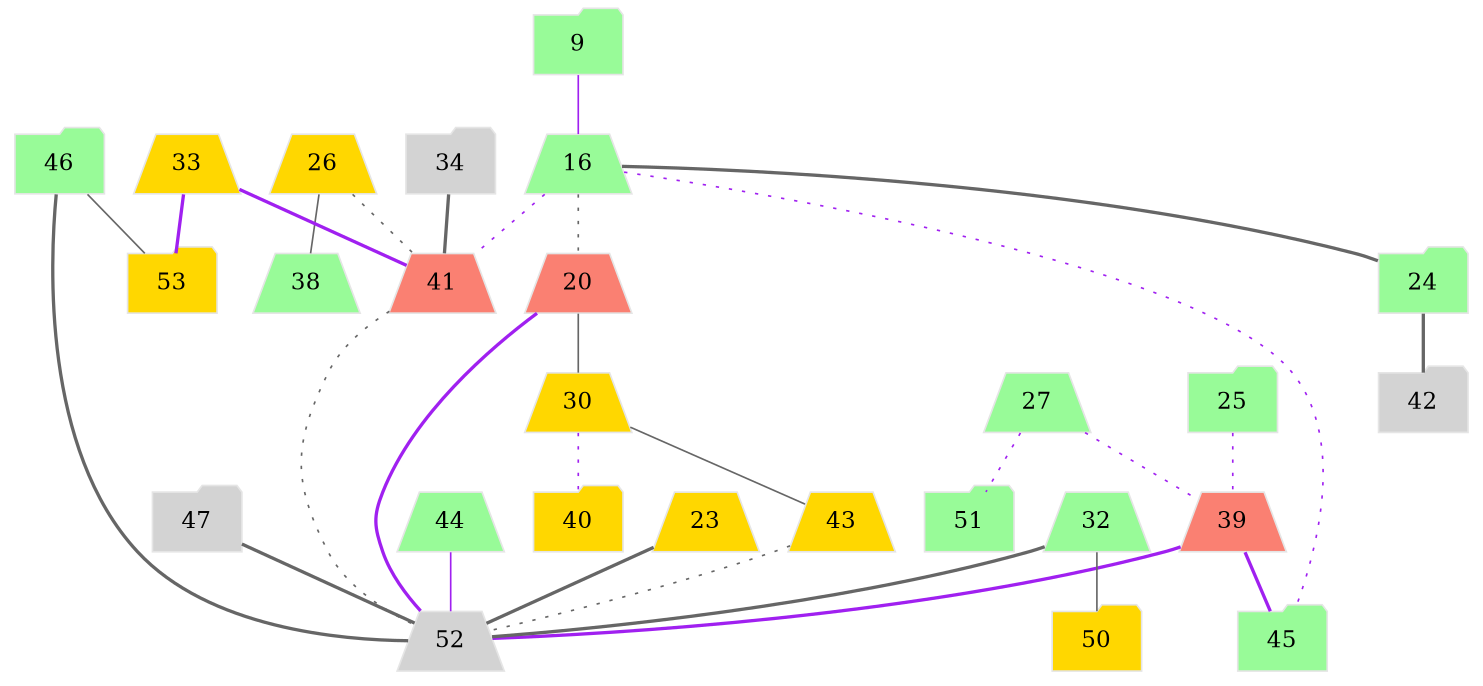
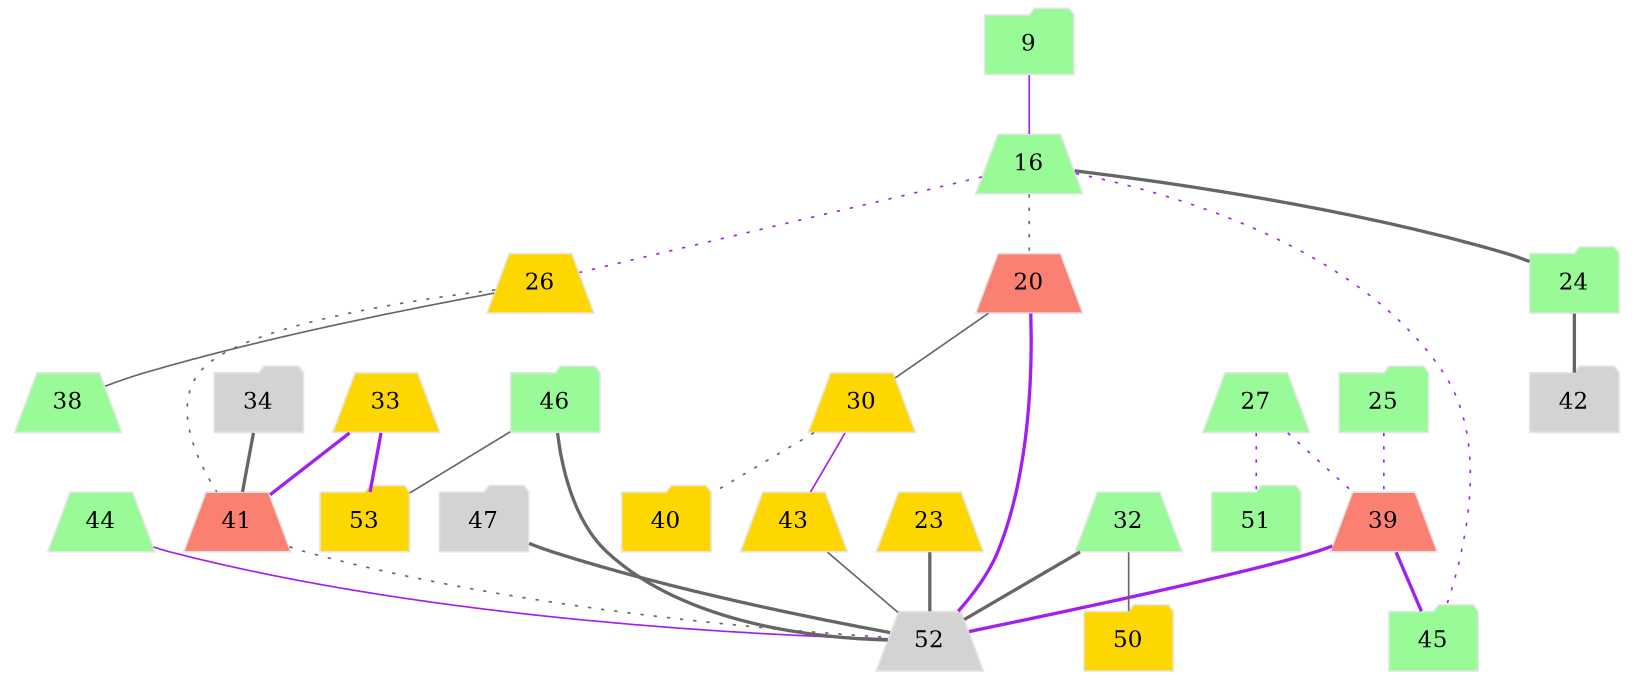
(509, 224) -> (781, 225)
(578, 462) -> (763, 463)
(718, 466) -> (828, 462)
(641, 592) -> (863, 582)
